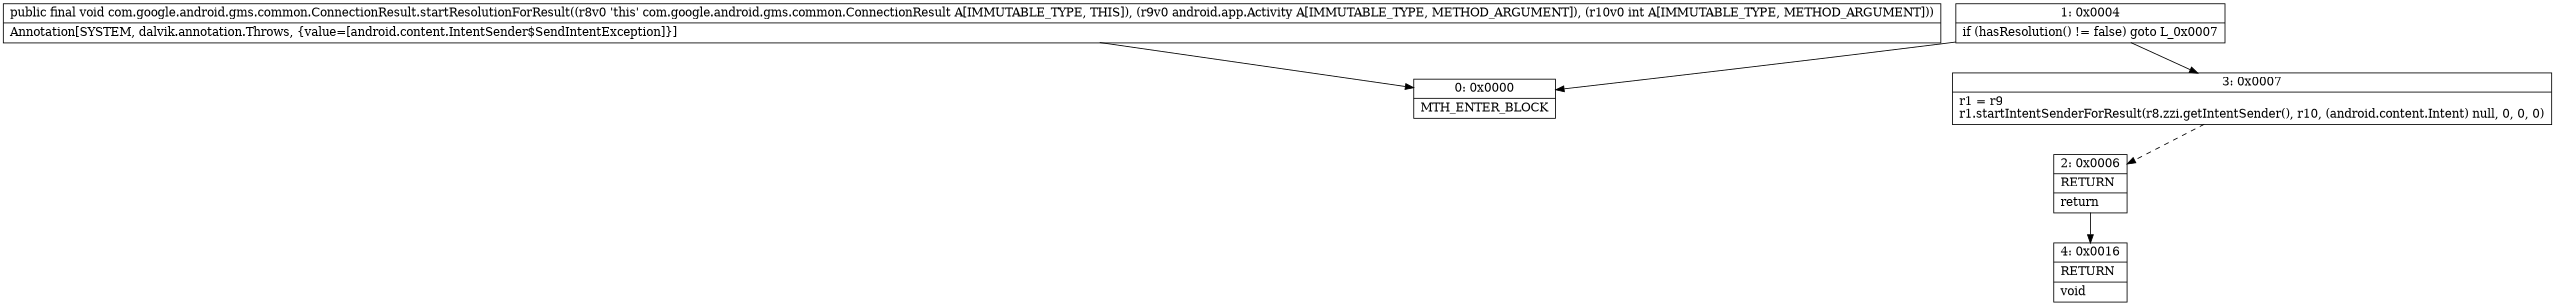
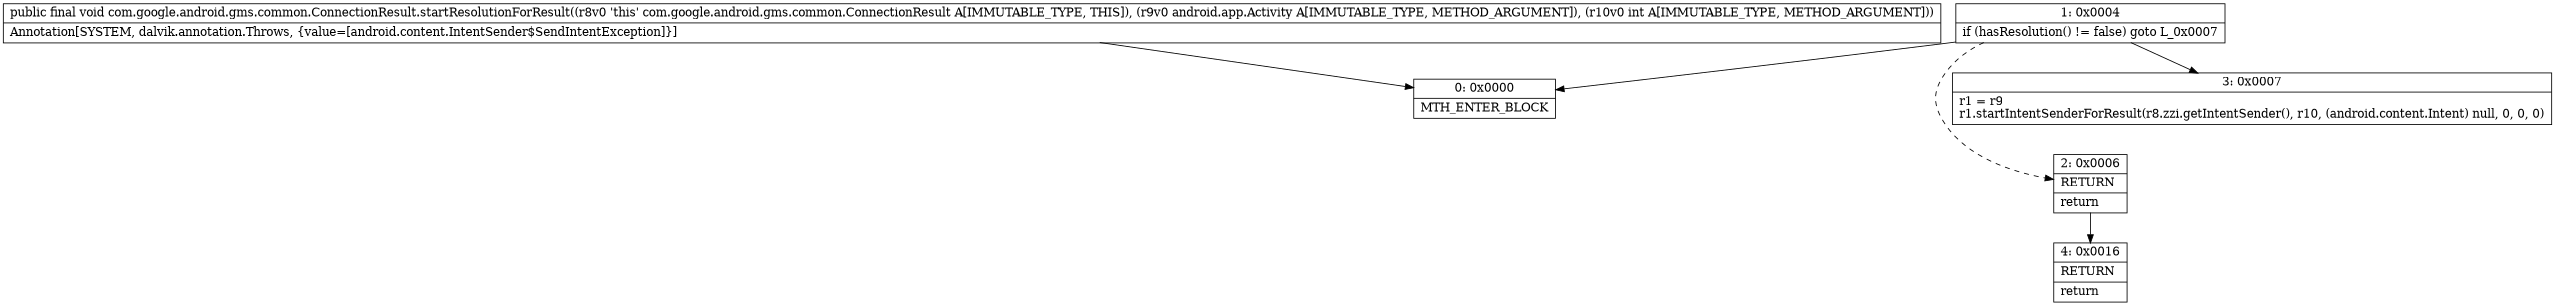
(2169, 142) -> (1949, 129)
(2073, 292) -> (2080, 292)
